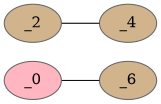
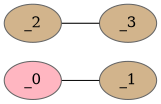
(128, 23) -> (128, 23)
(128, 80) -> (128, 80)
